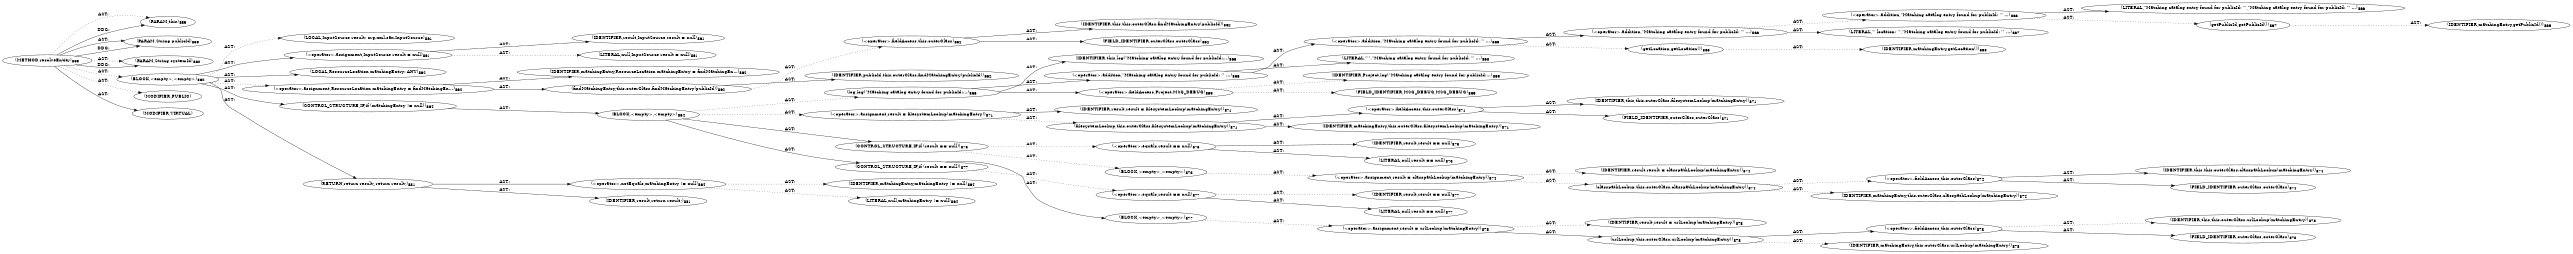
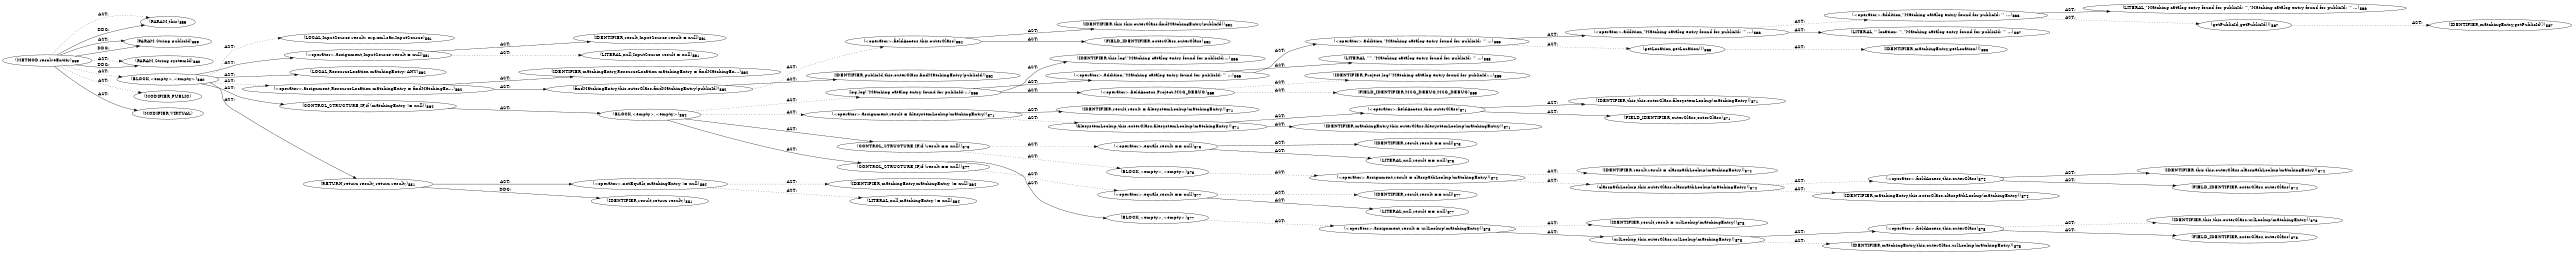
(2548, 25) -> (2549, 25)
(505, 190) -> (506, 190)
